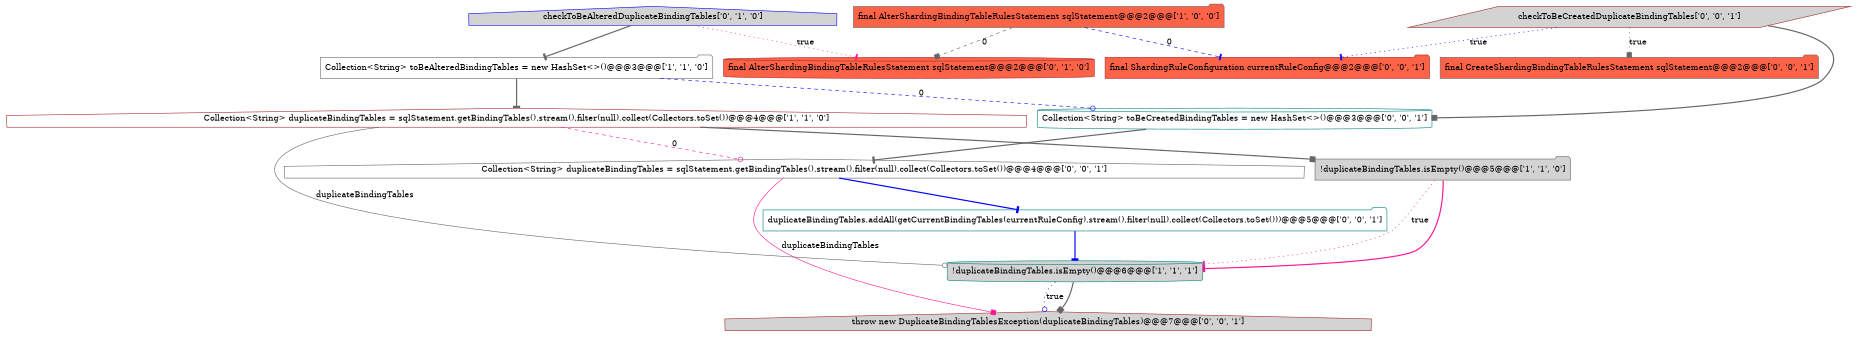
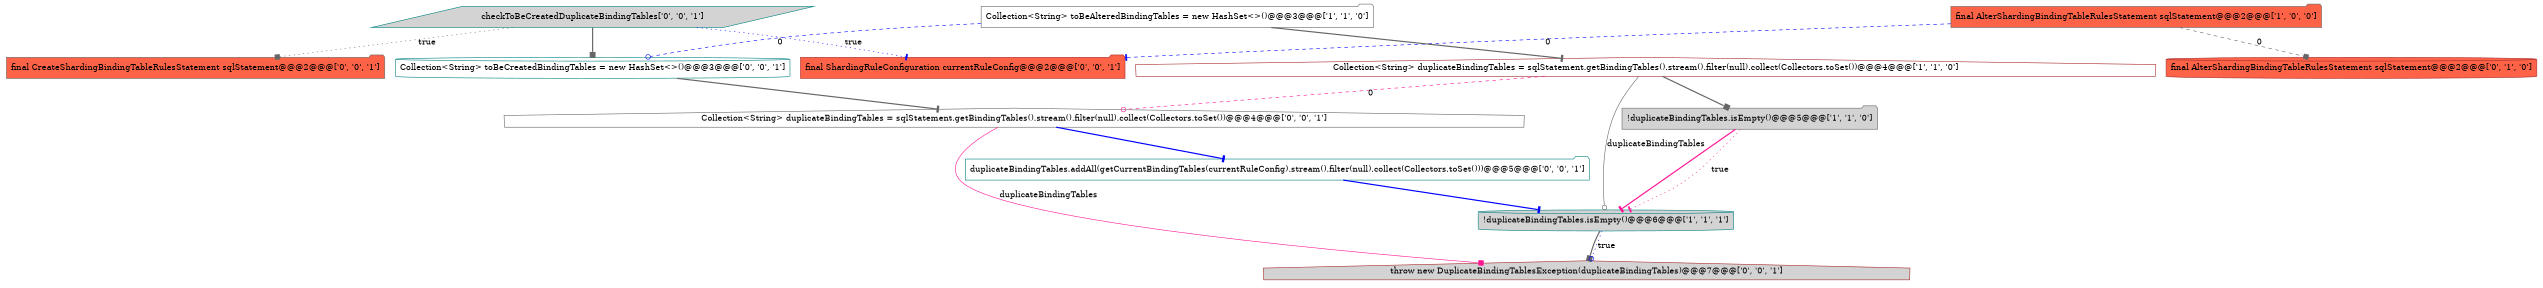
(653, 17) -> none
(1629, 17) -> (593, 17)
